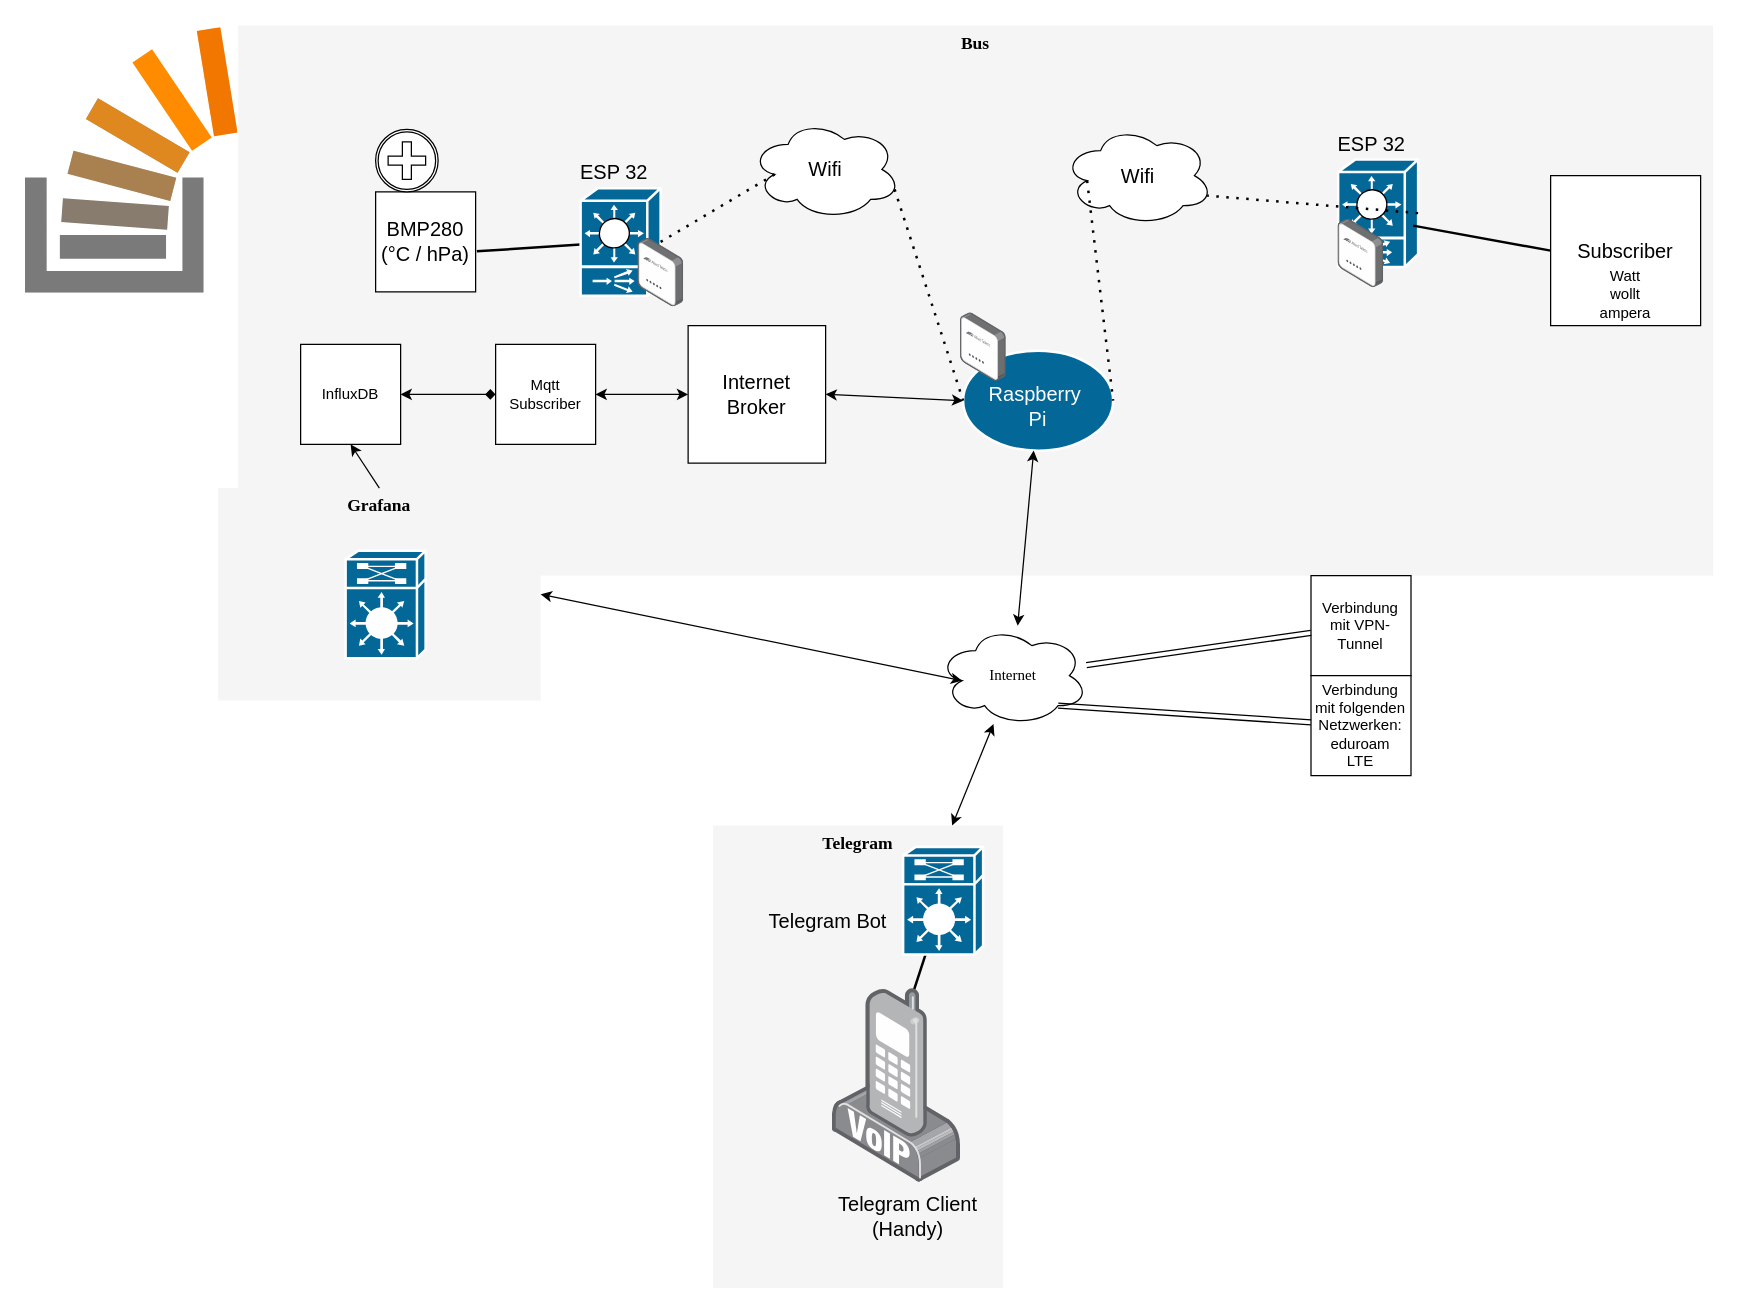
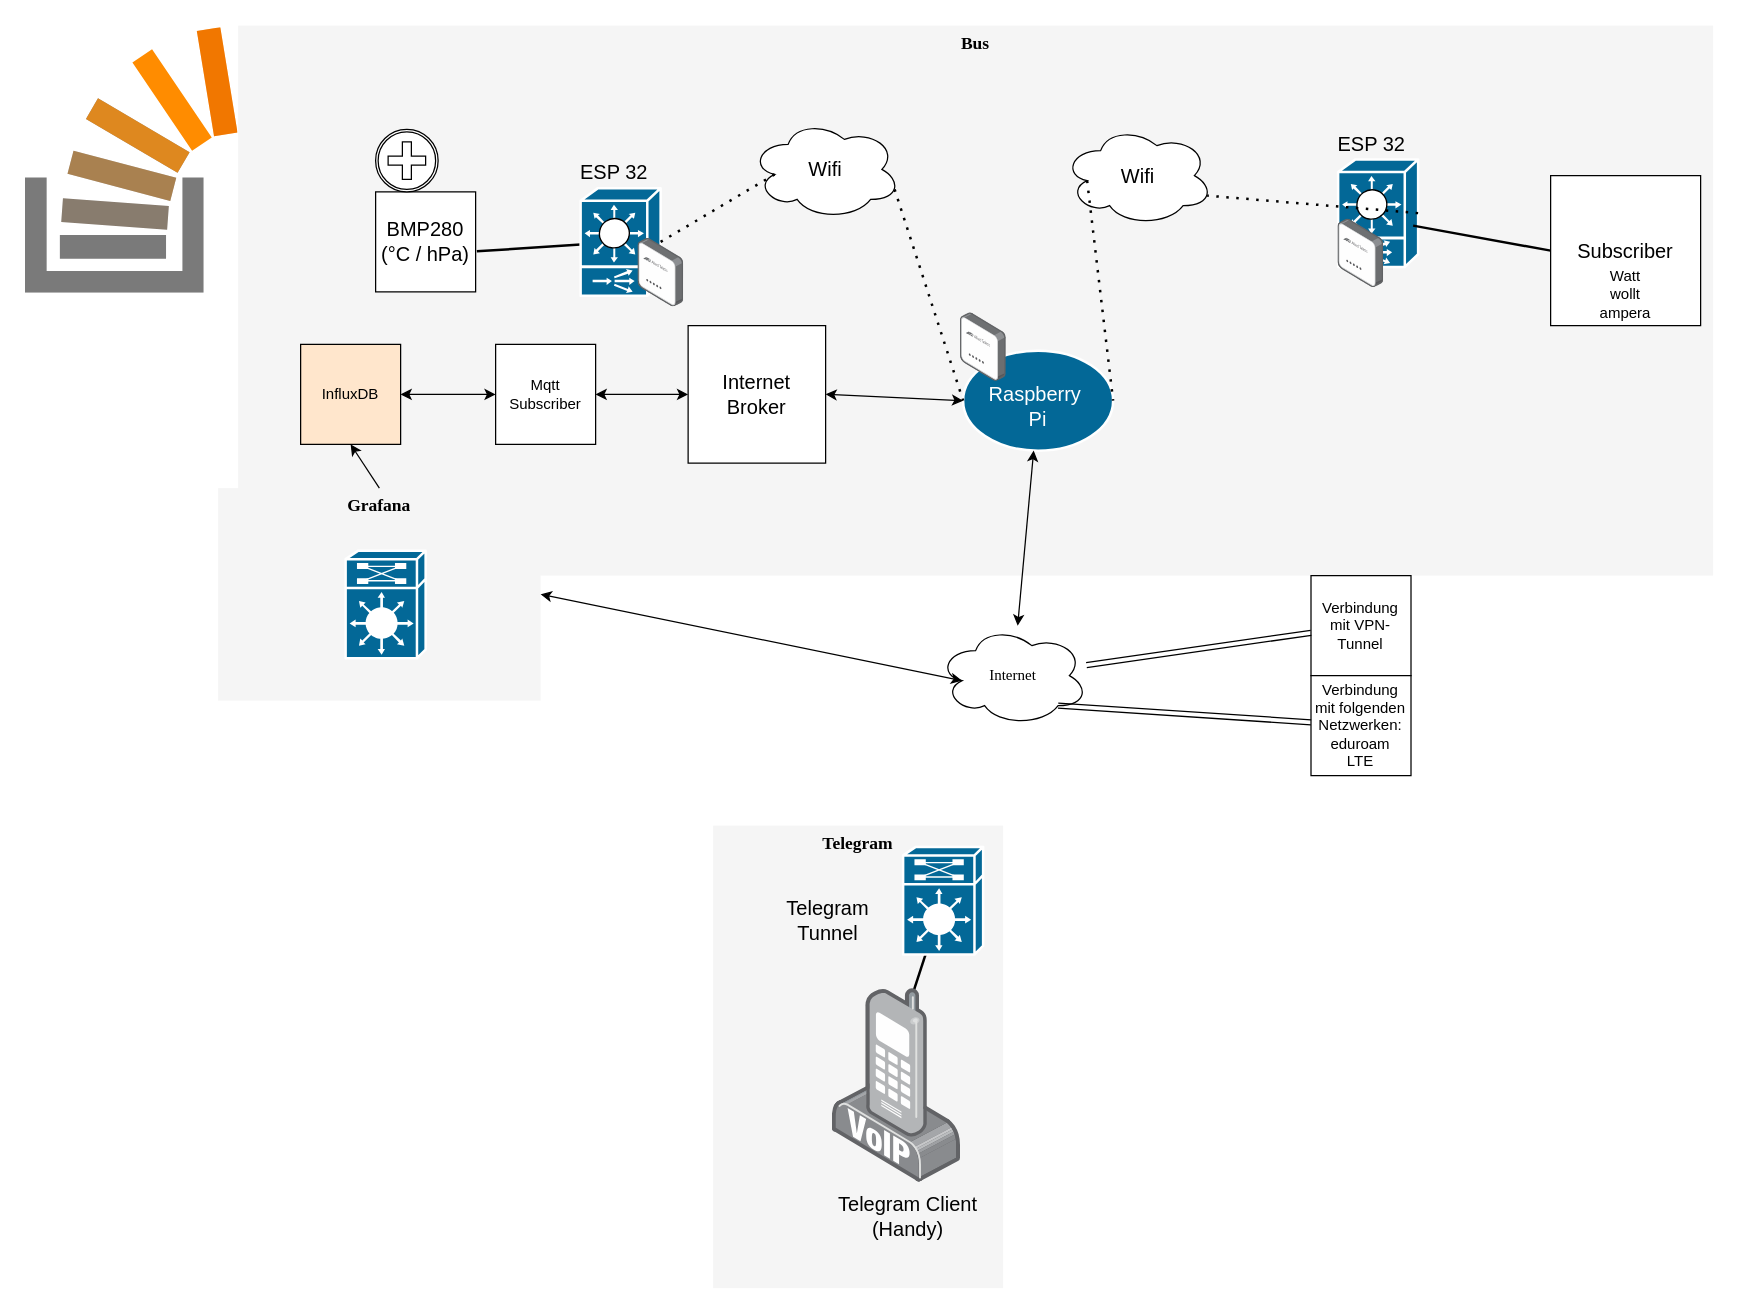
(351, 394) -> (351, 394)
(485, 394) -> (486, 394)
(973, 775) -> none
(828, 921) -> (828, 921)
